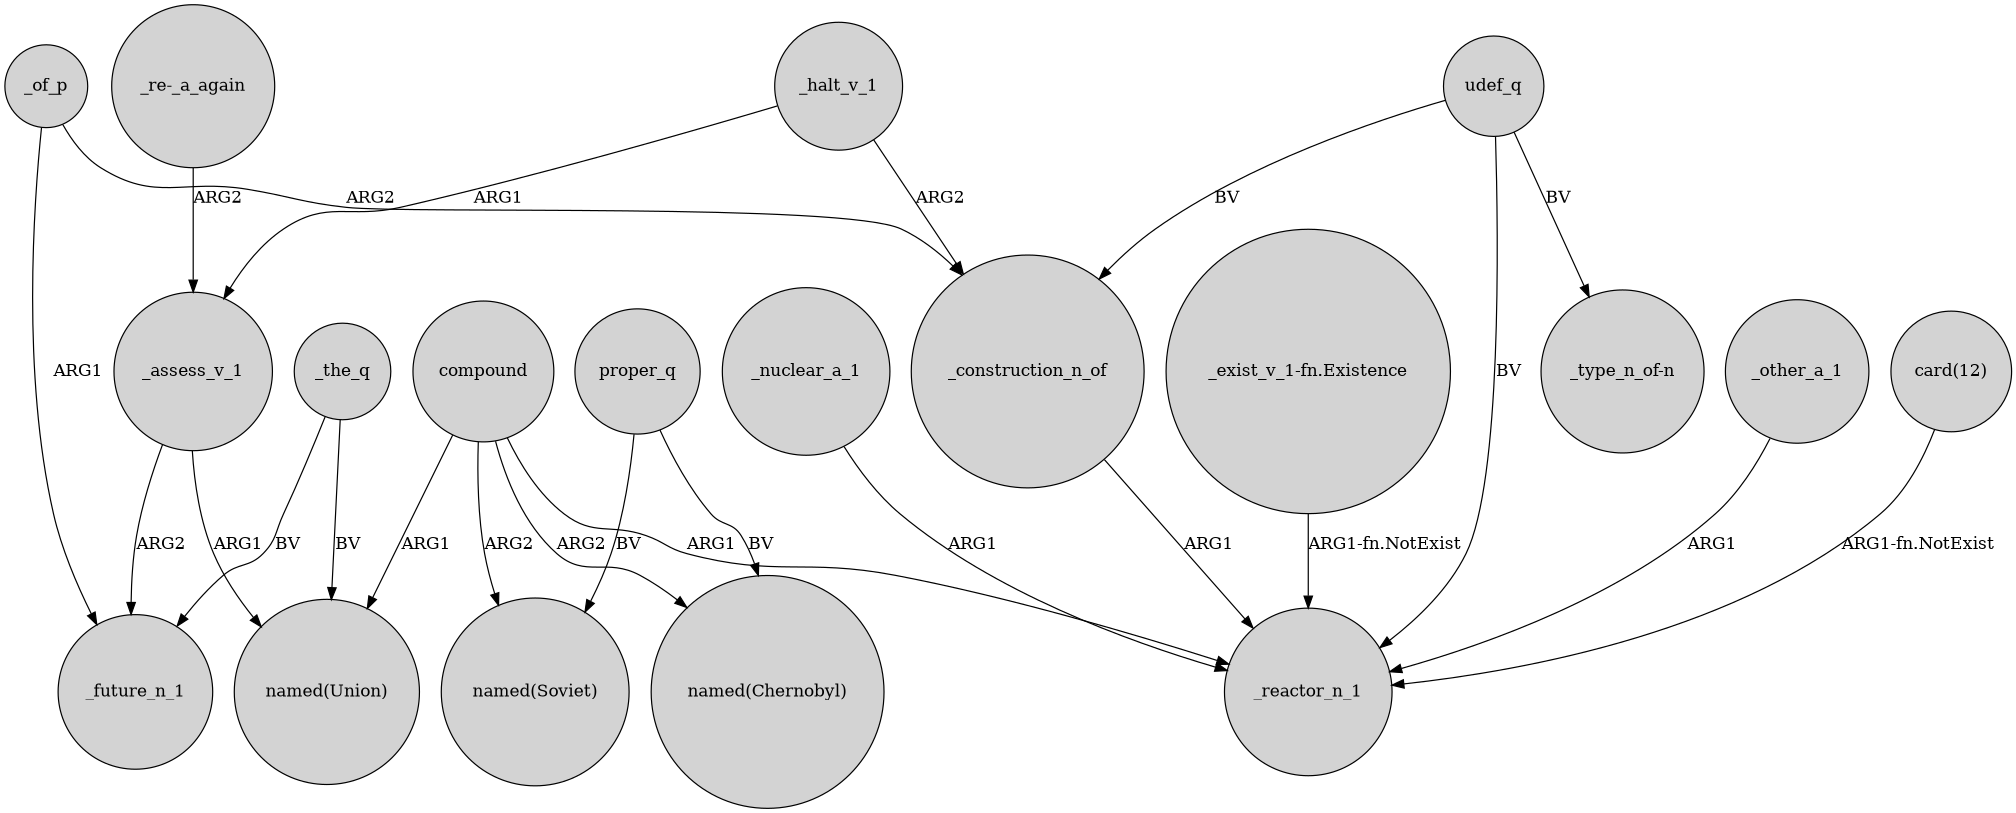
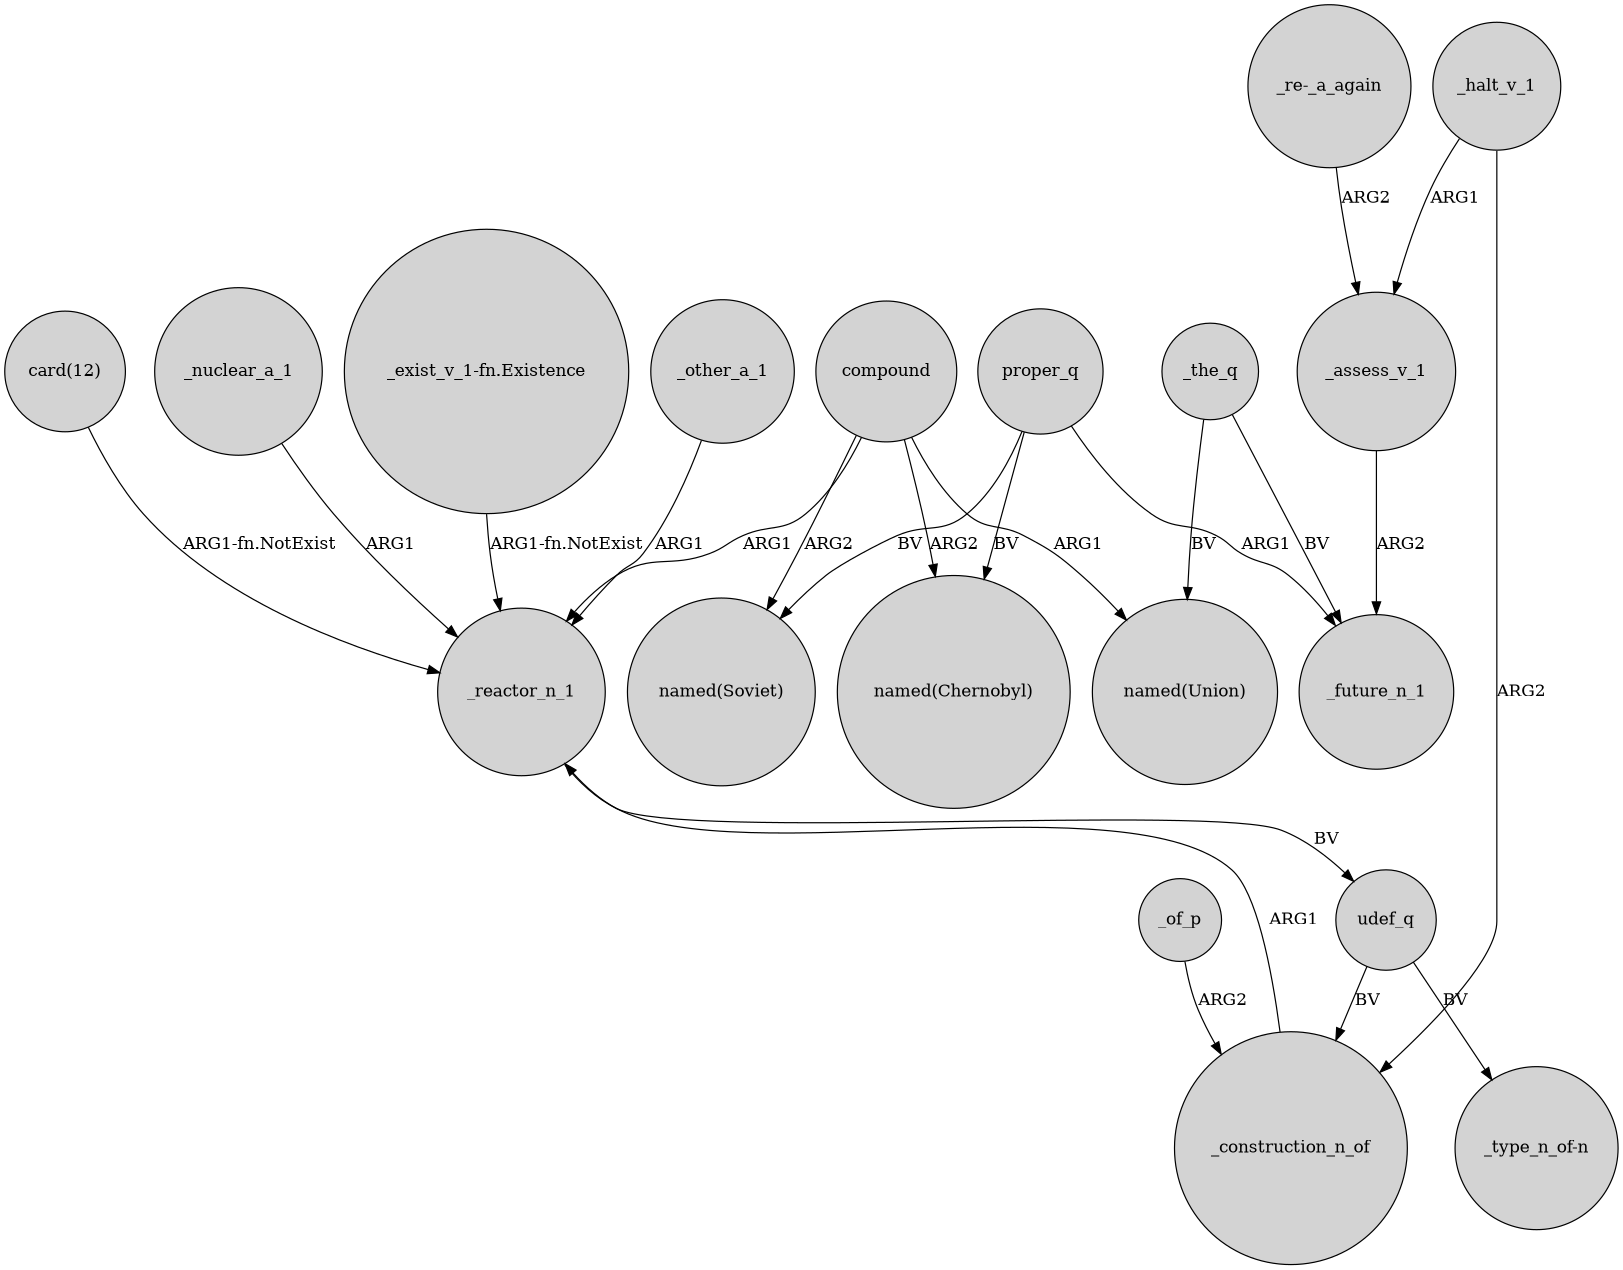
(35, 375) -> (1201, 530)
(1493, 405) -> (933, 822)
(208, 540) -> none
